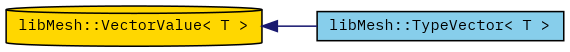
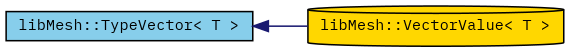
(297, 26) -> (288, 26)
